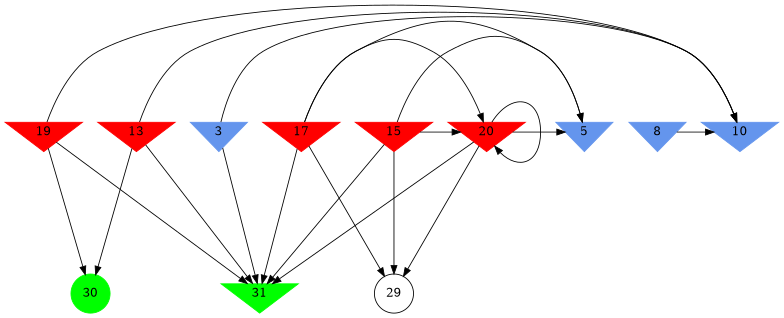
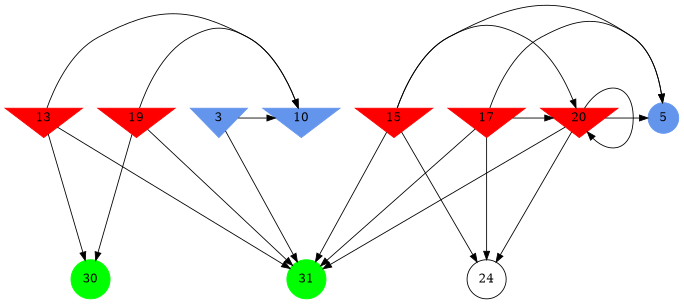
(584, 132) -> (663, 118)
(657, 132) -> none
(260, 294) -> (306, 279)
(394, 294) -> (487, 279)
